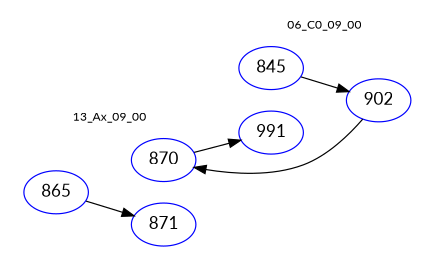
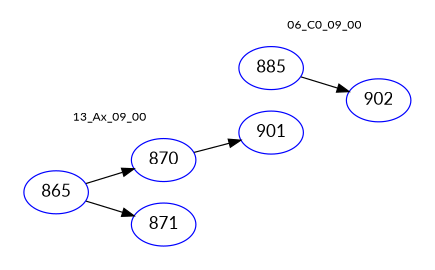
(271, 68) -> (271, 68)
(271, 133) -> (271, 133)
(280, 171) -> (104, 178)
